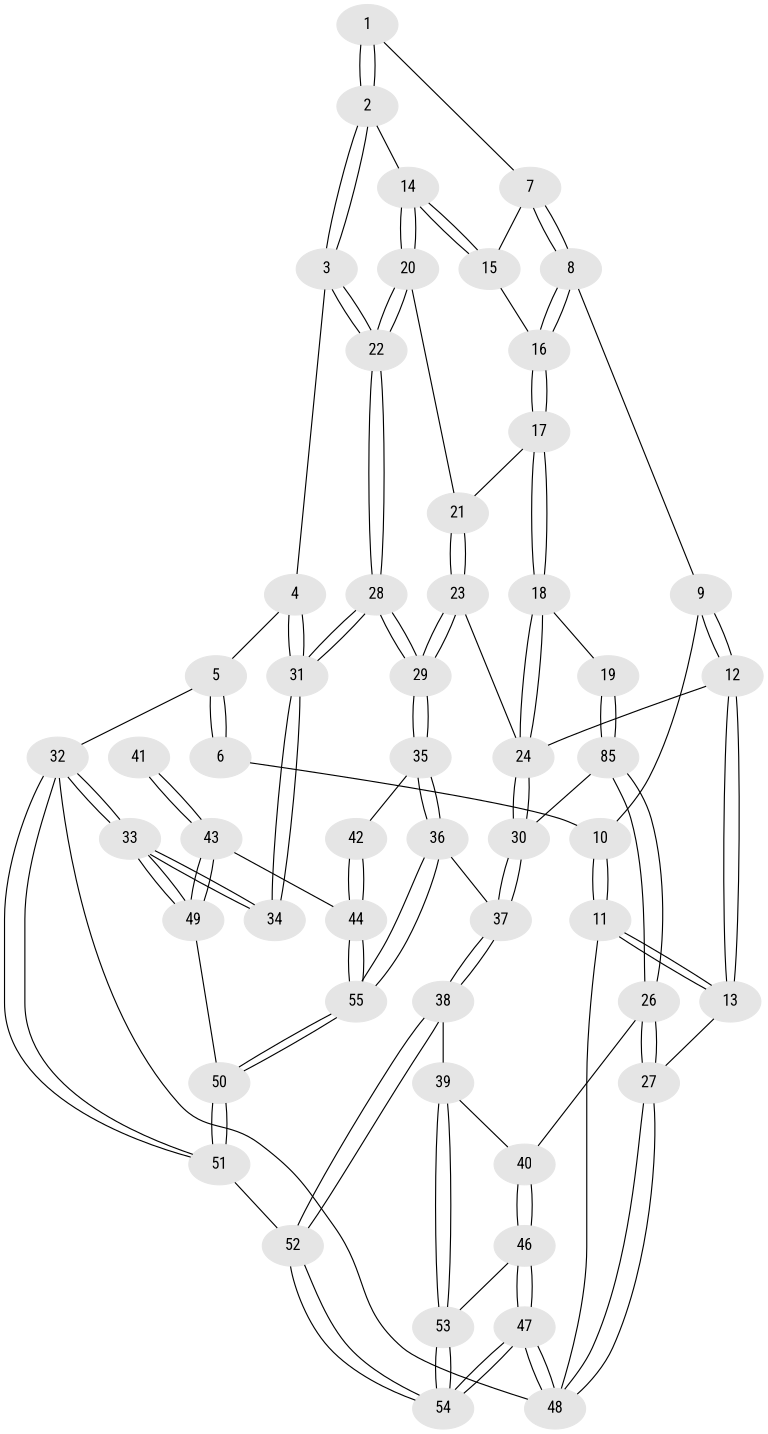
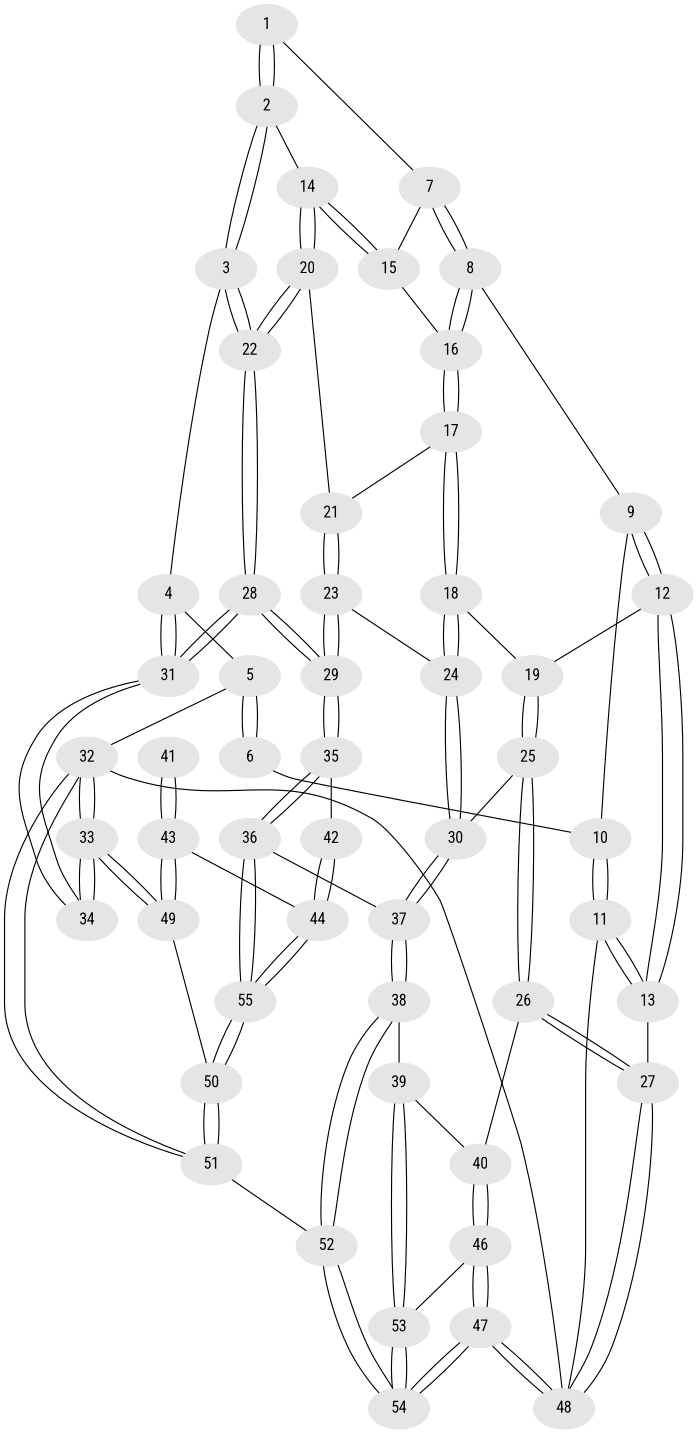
(627, 715) -> (598, 635)
(608, 757) -> (528, 757)
